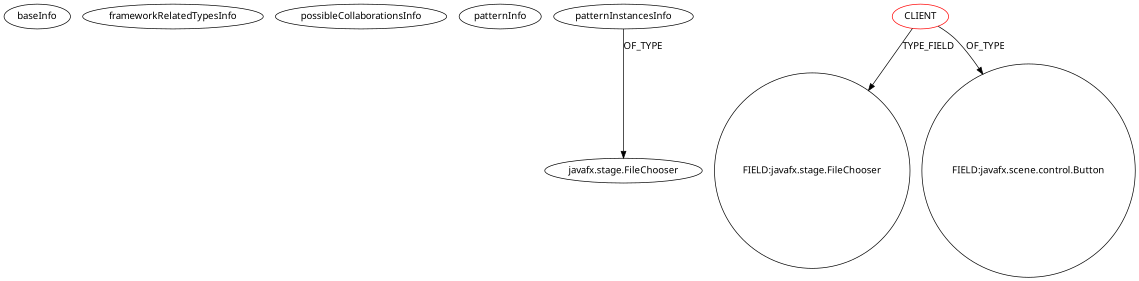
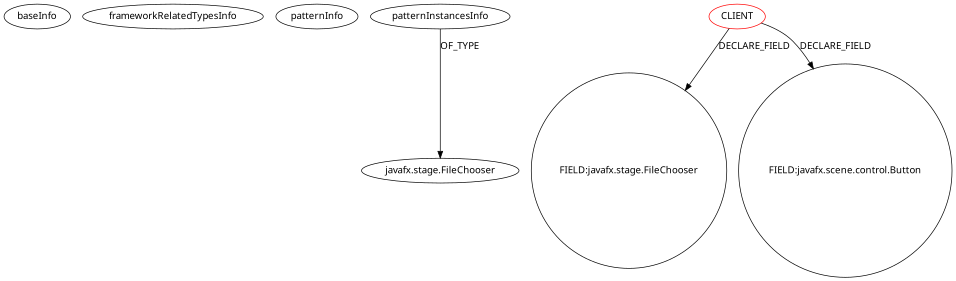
(361, 17) -> none
(929, 46) -> (754, 46)
(986, 46) -> (836, 46)
